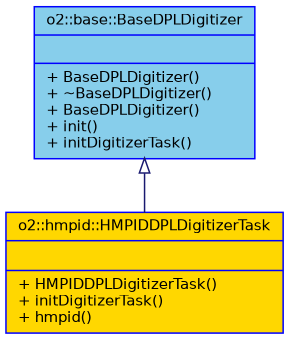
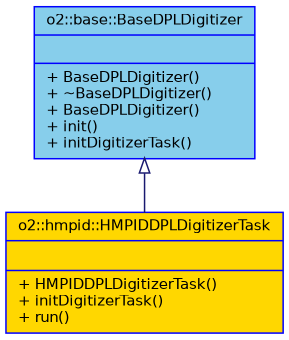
(55, 317) -> (44, 317)
